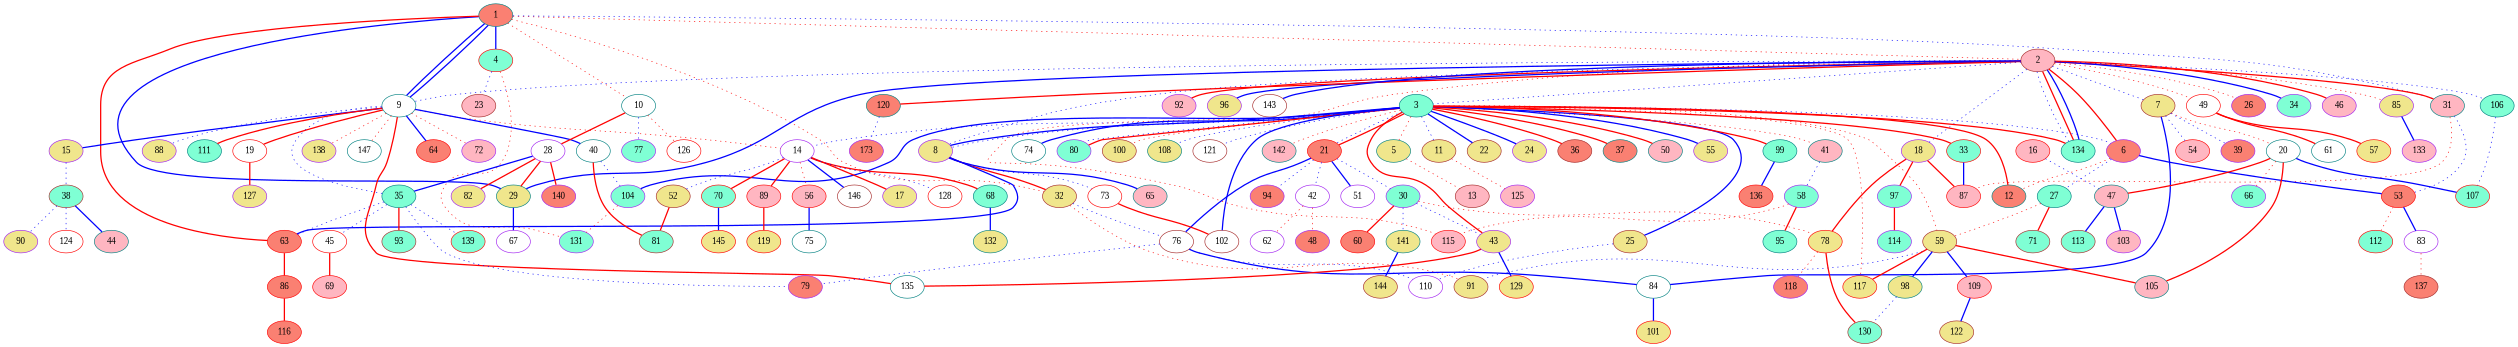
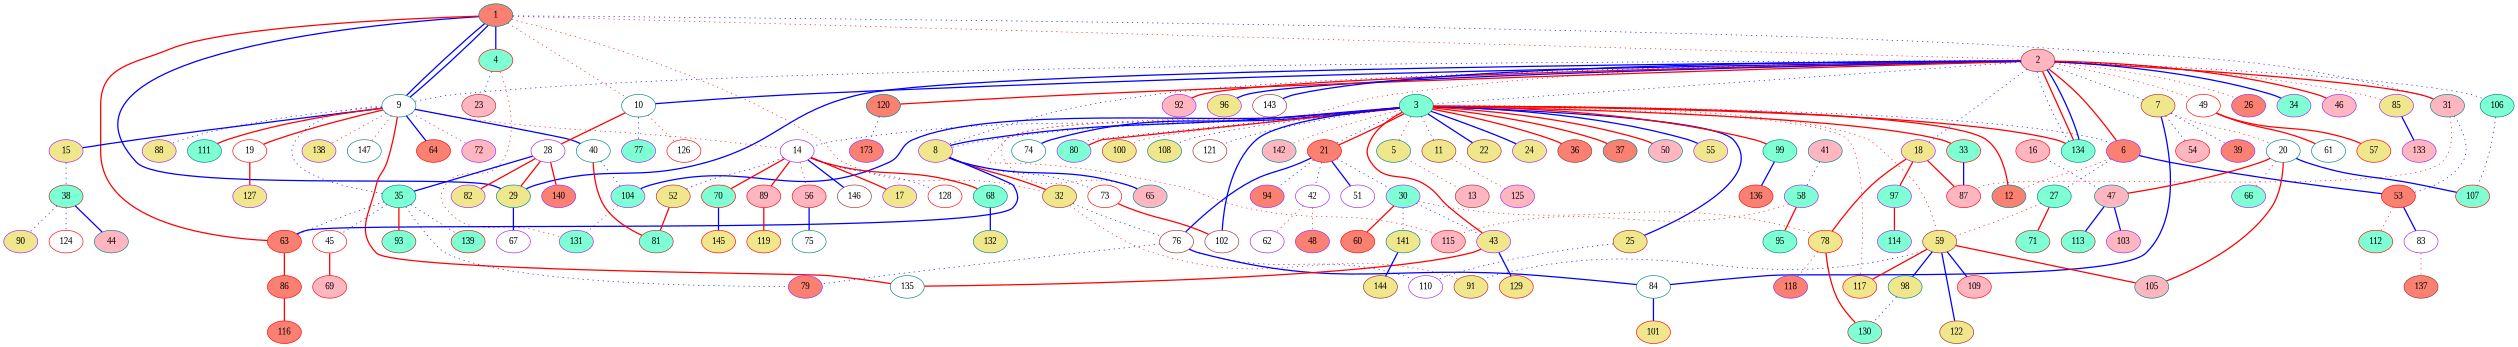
none -> (1338, 75)
(1709, 125) -> (1120, 122)
(1965, 310) -> (1948, 287)
